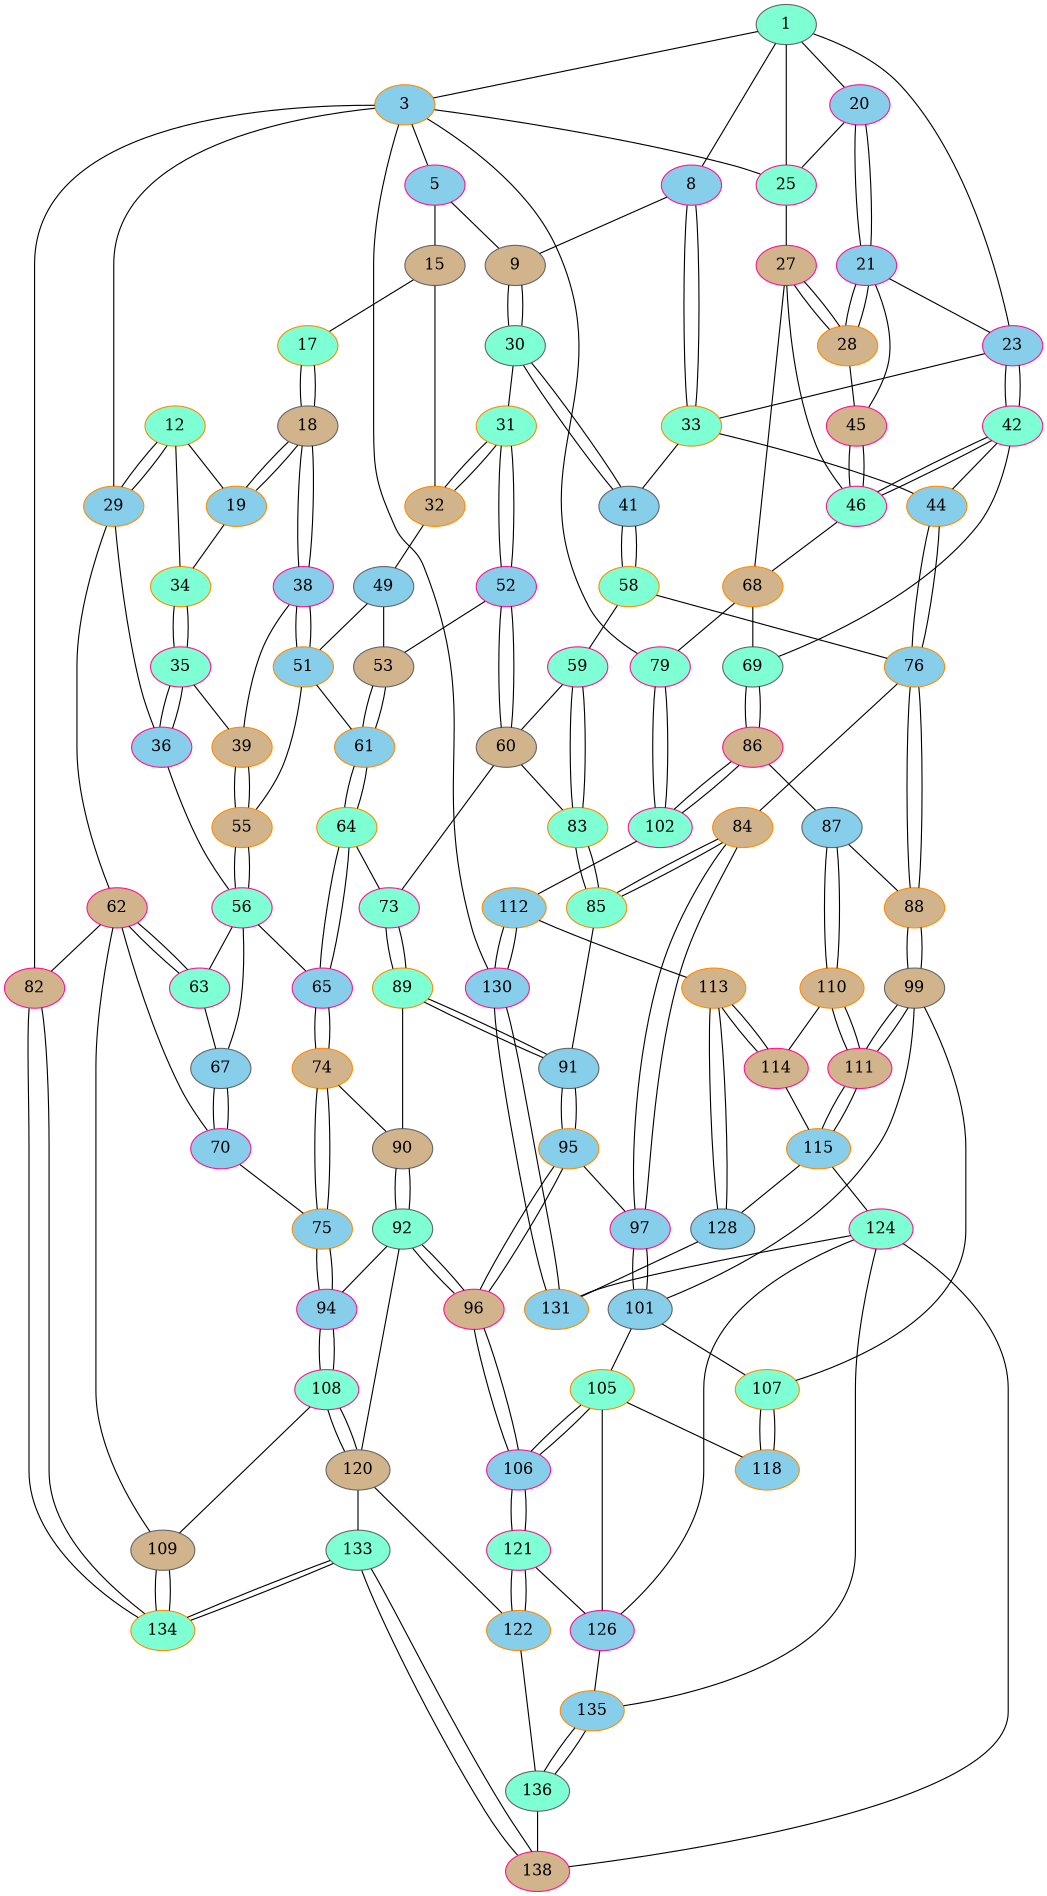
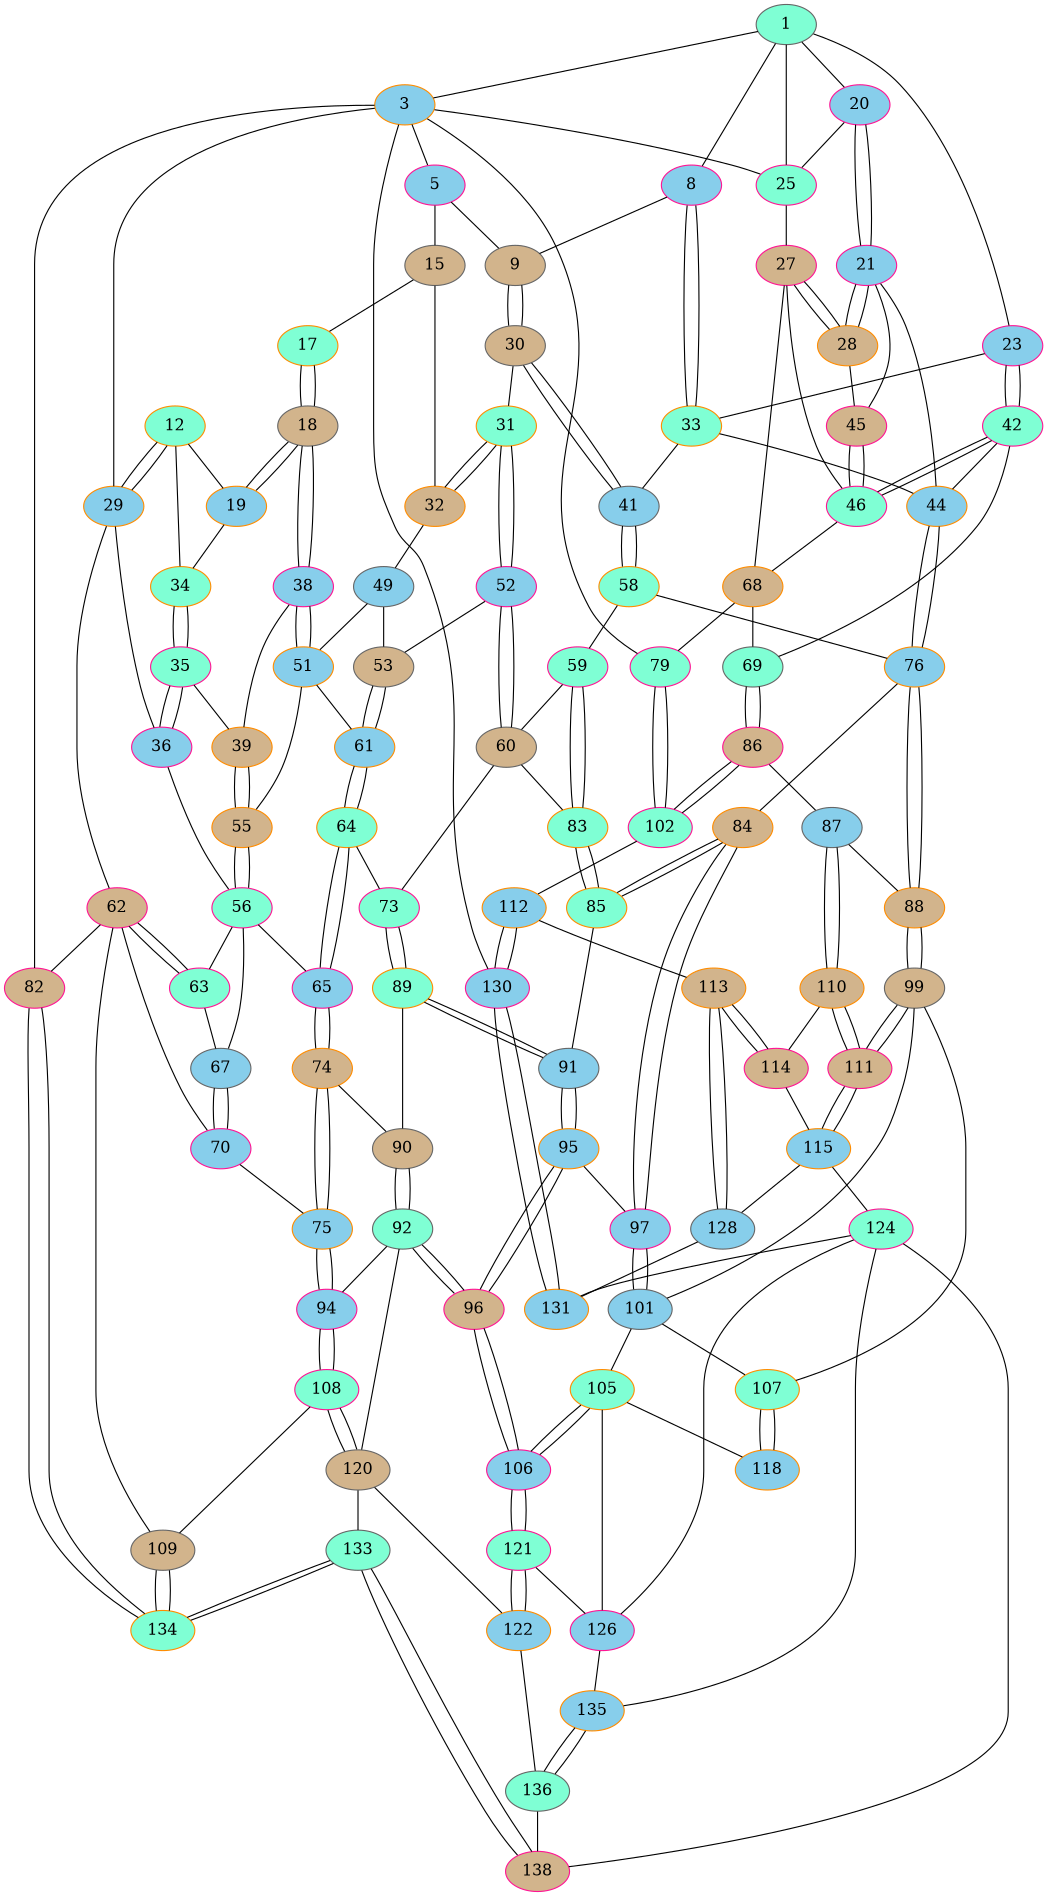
(940, 306) -> (922, 381)
(515, 346) -> (515, 346)
